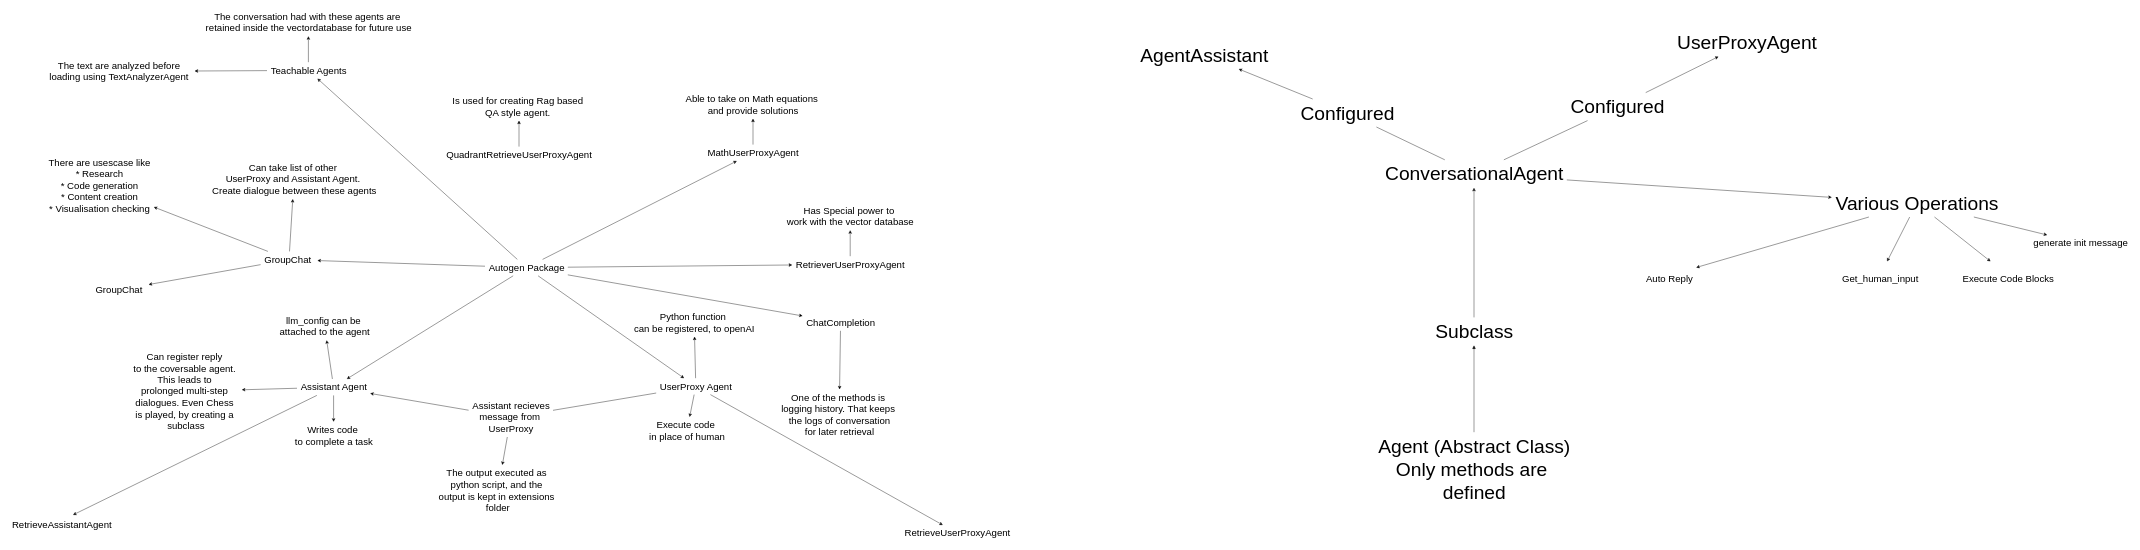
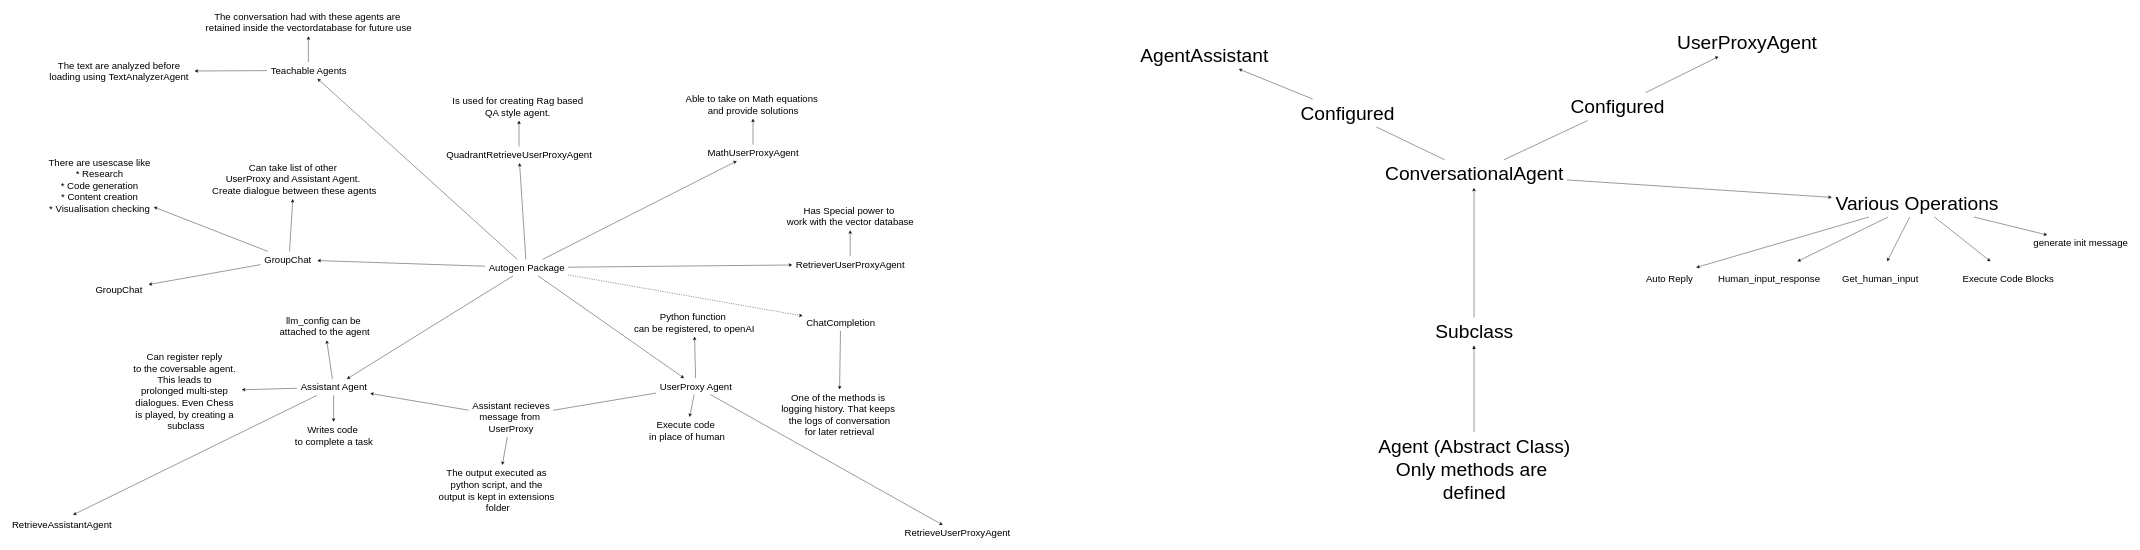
none -> (520, 167)
none -> (1802, 259)
none -> (1769, 275)
(683, 295) -> (683, 295)
